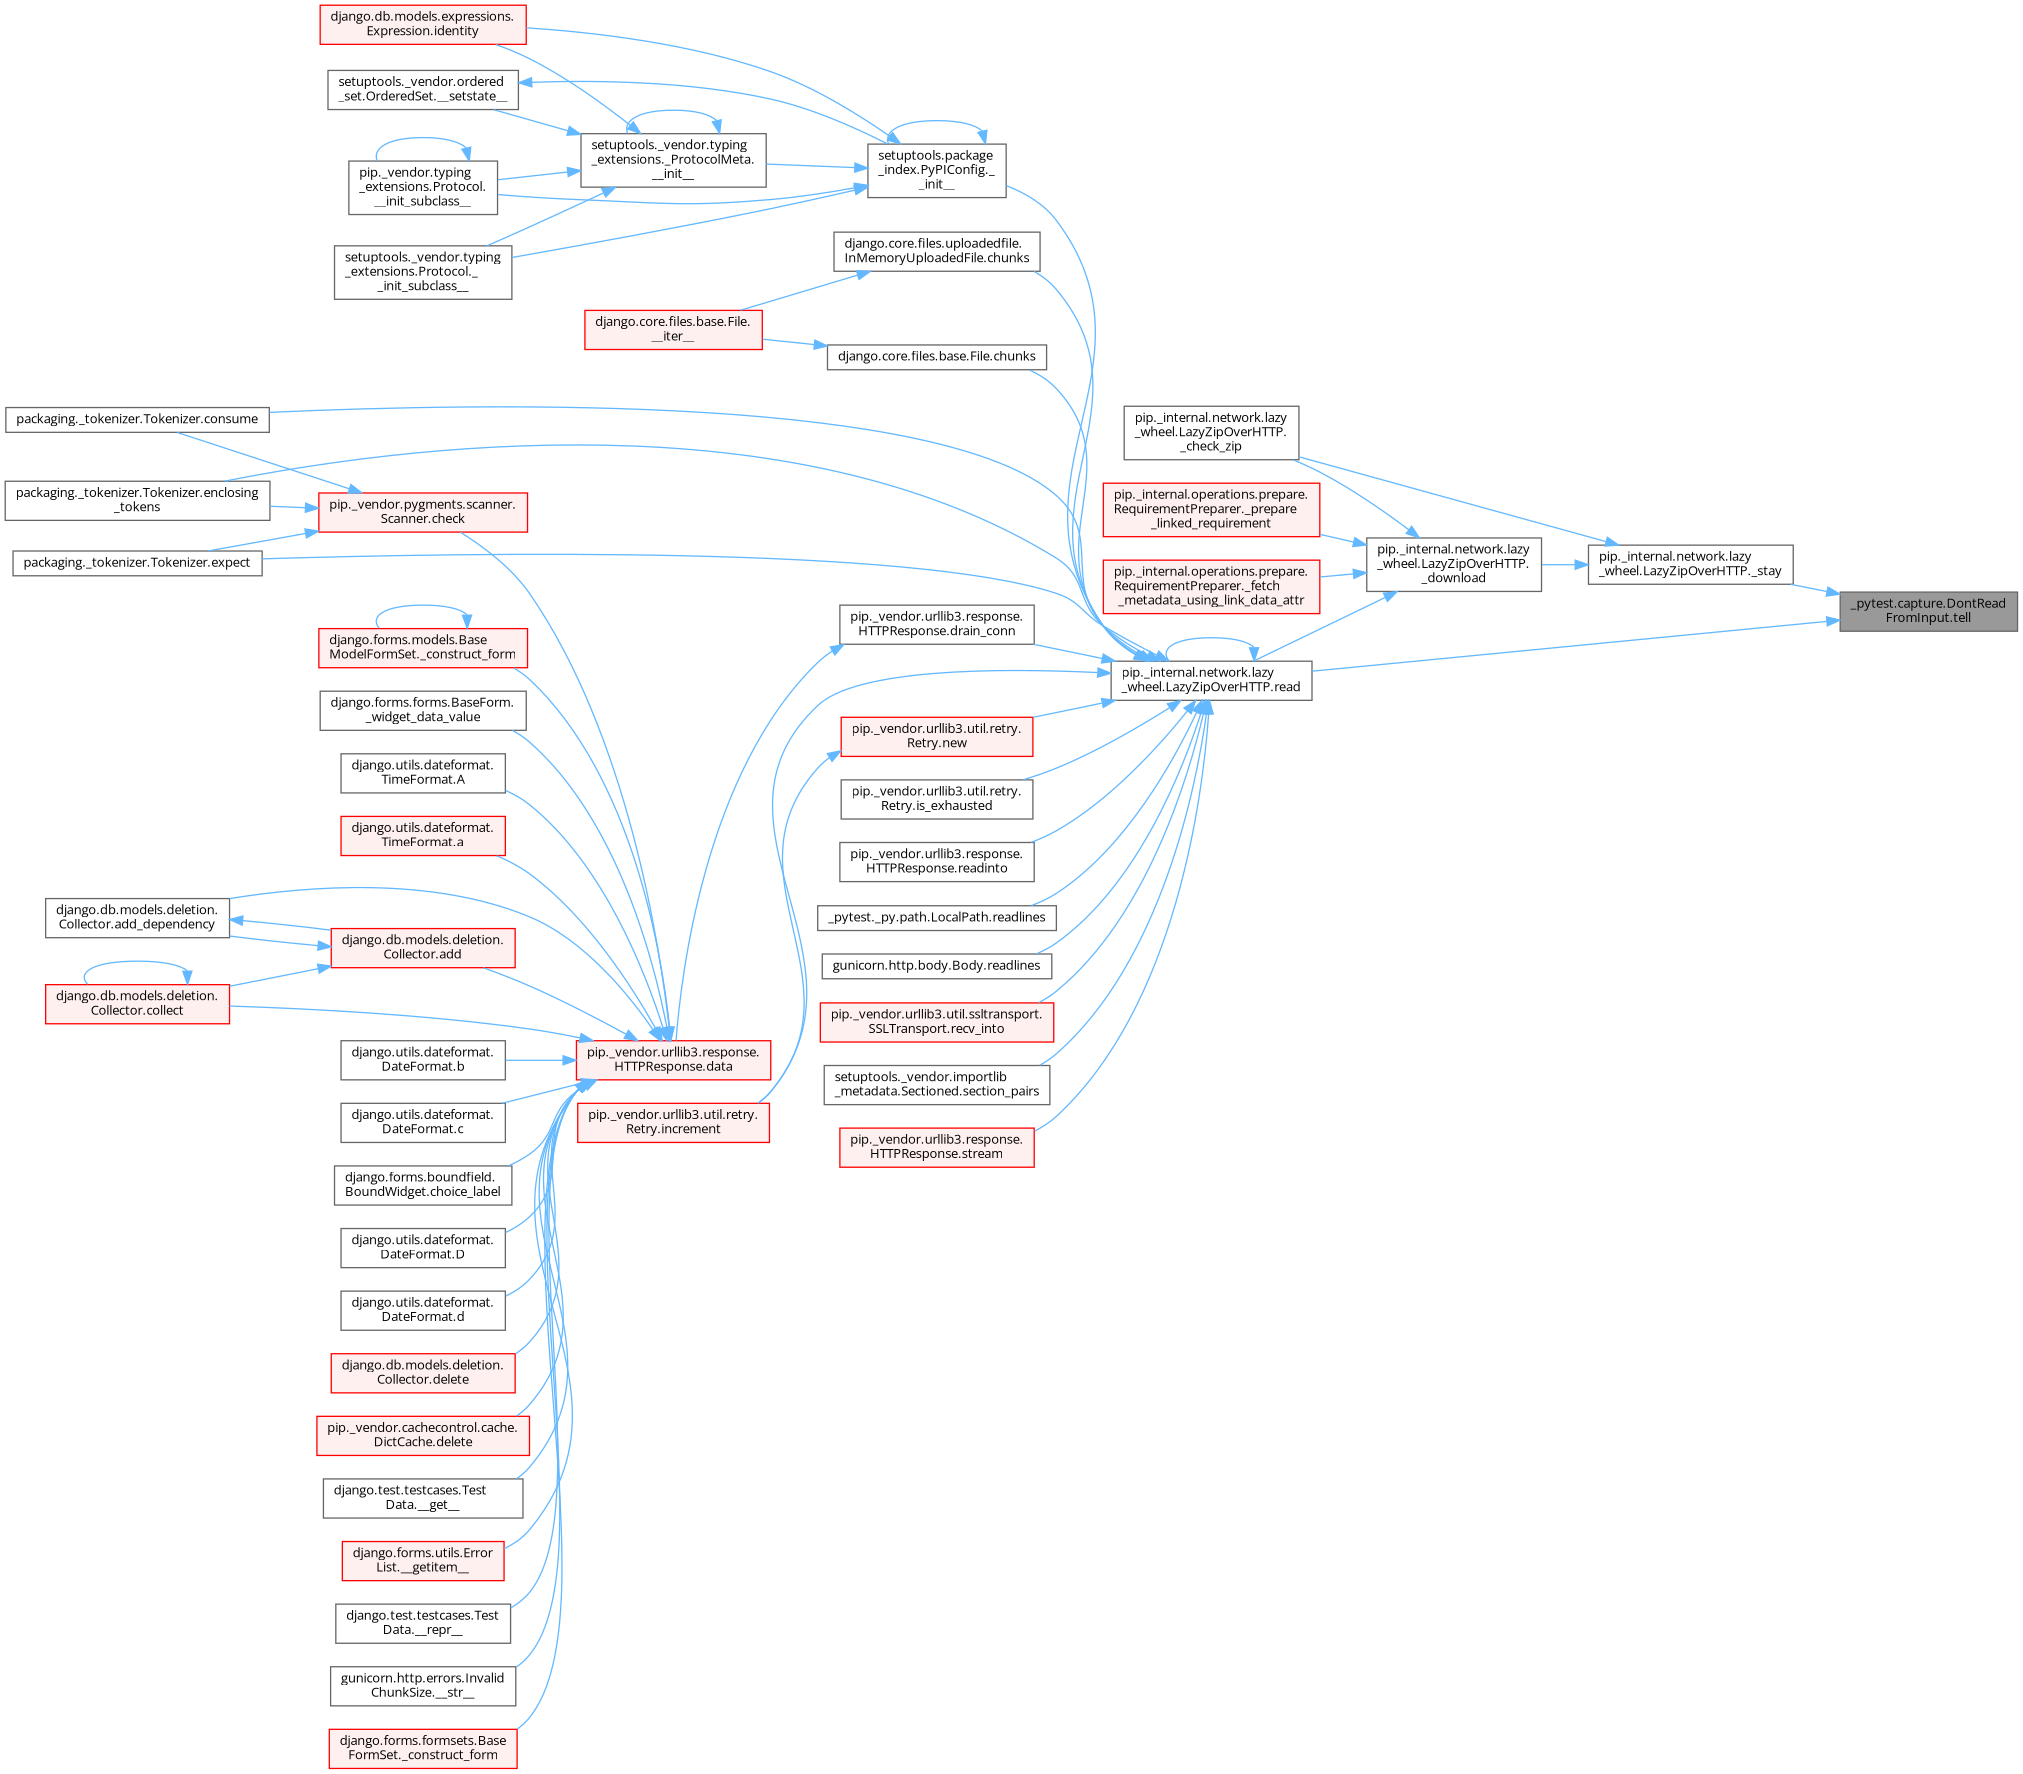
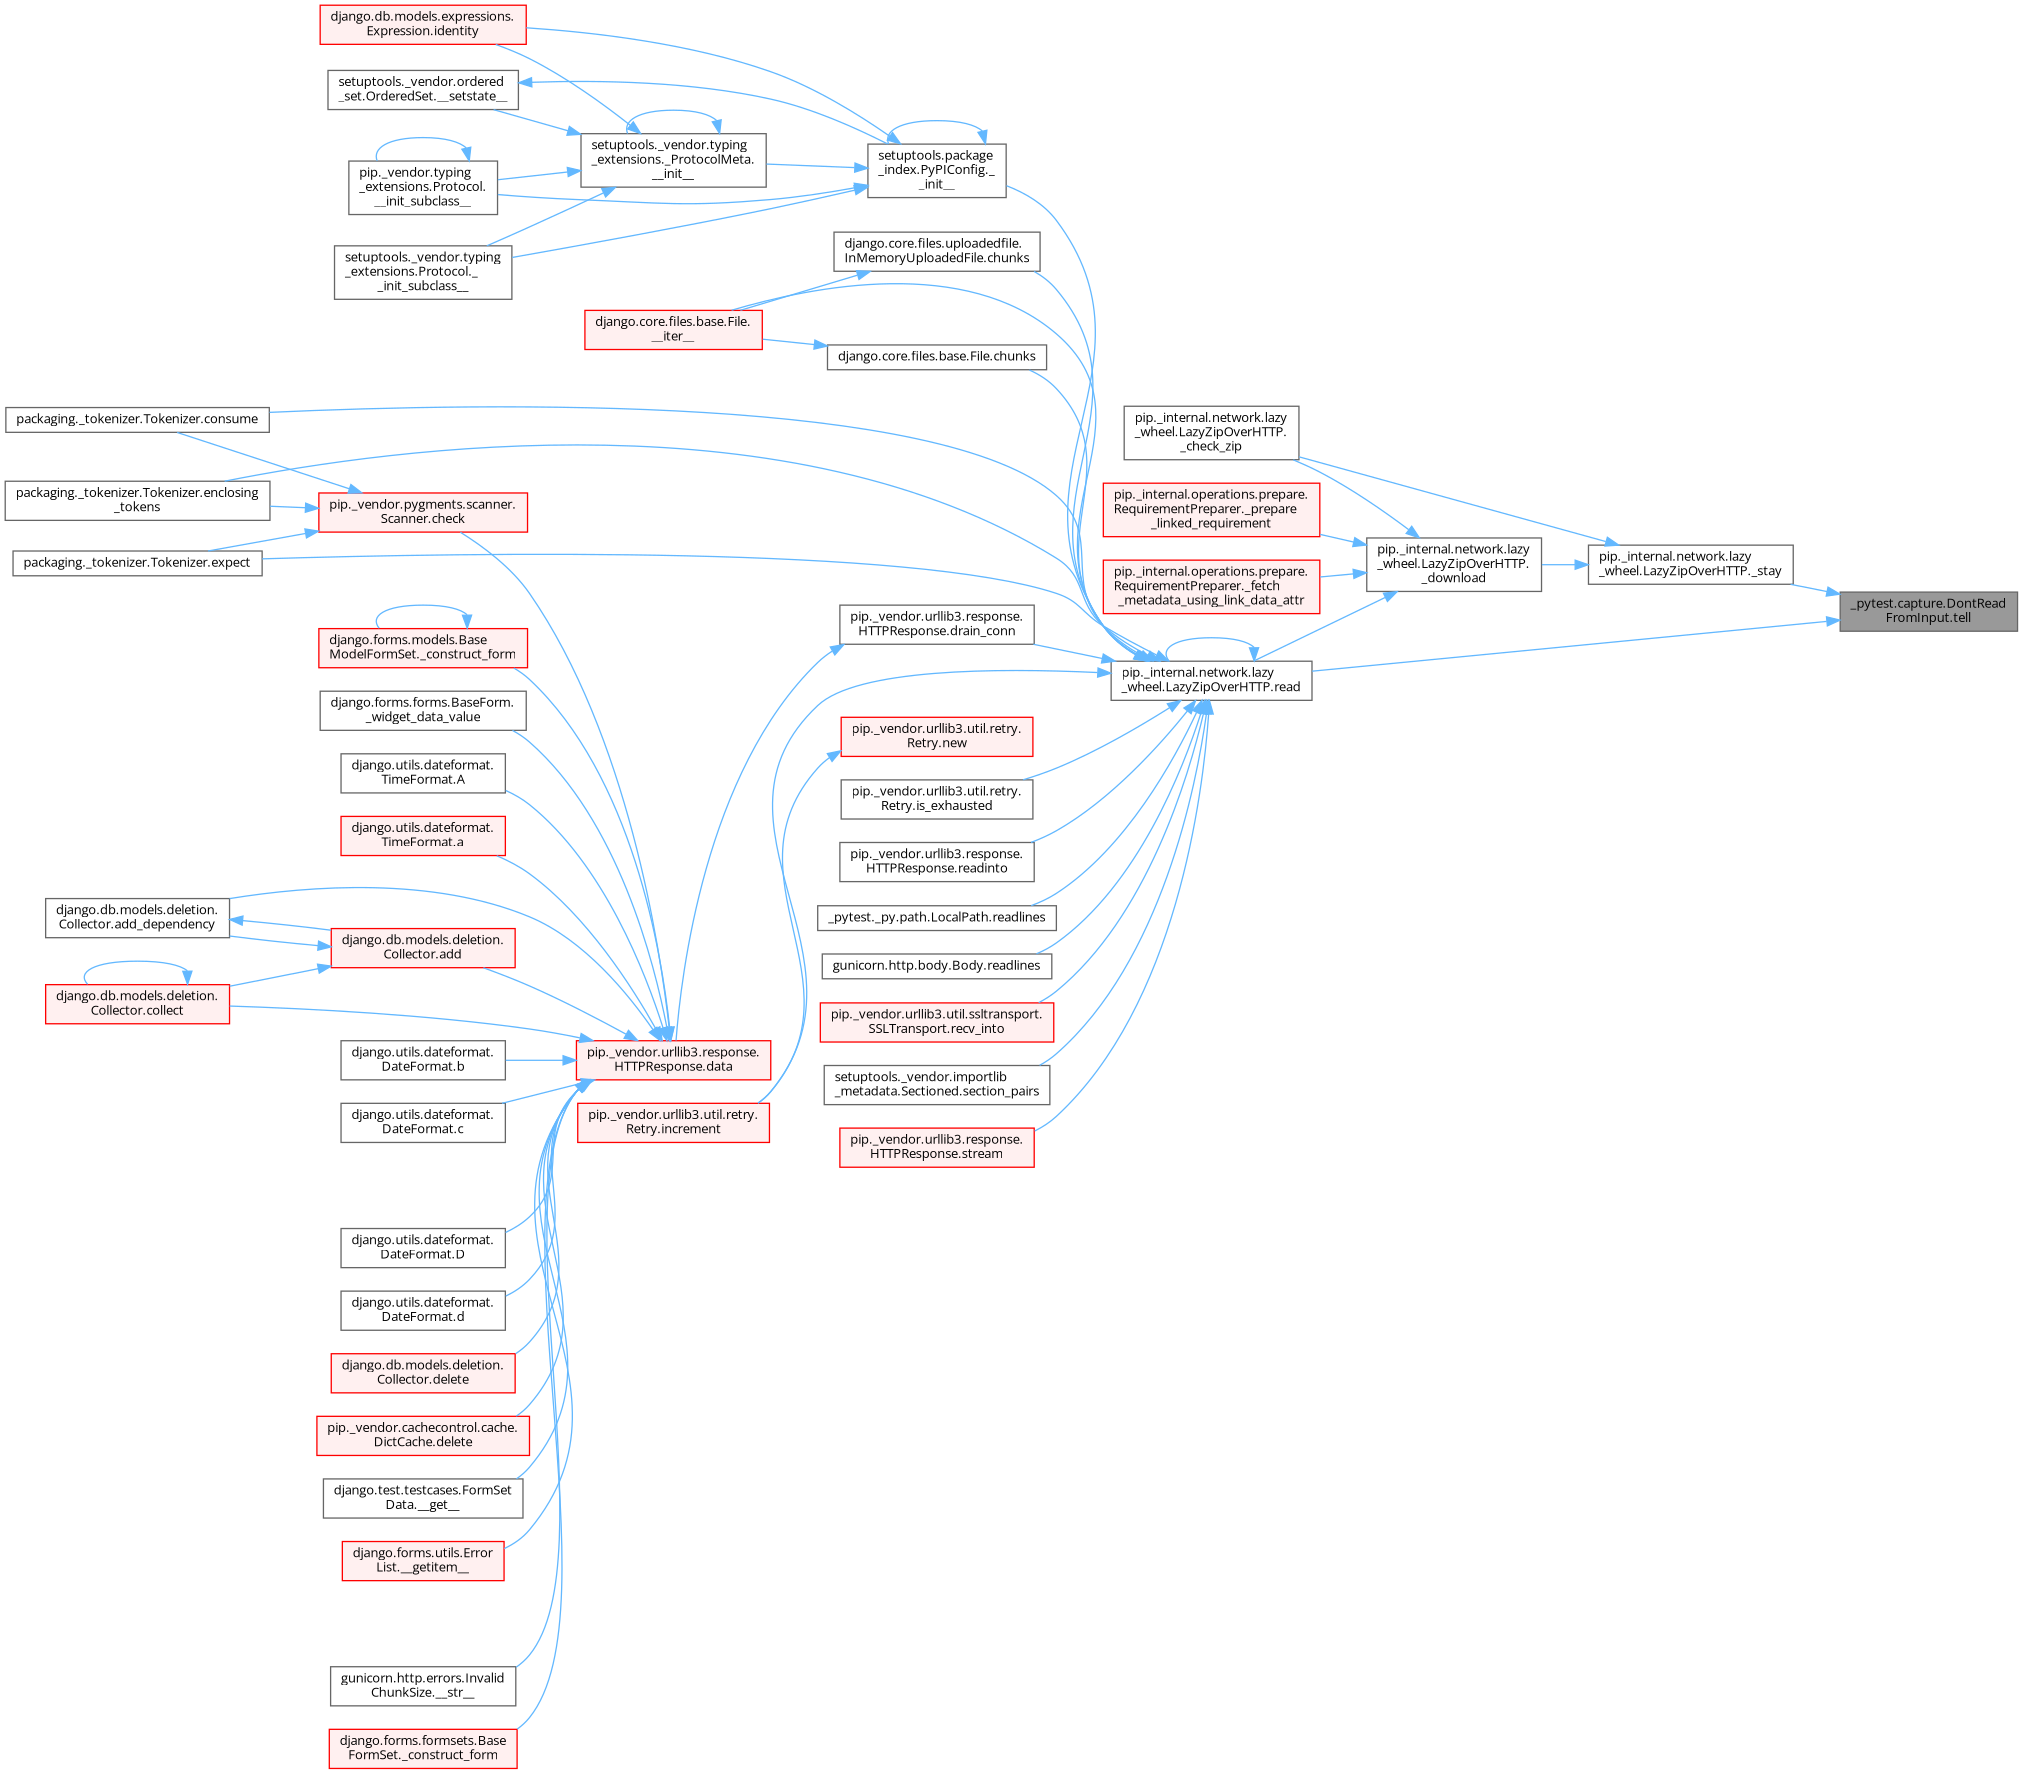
(1067, 710) -> (1062, 340)
(423, 1185) -> none
(423, 1498) -> (423, 1498)
(423, 1624) -> none
